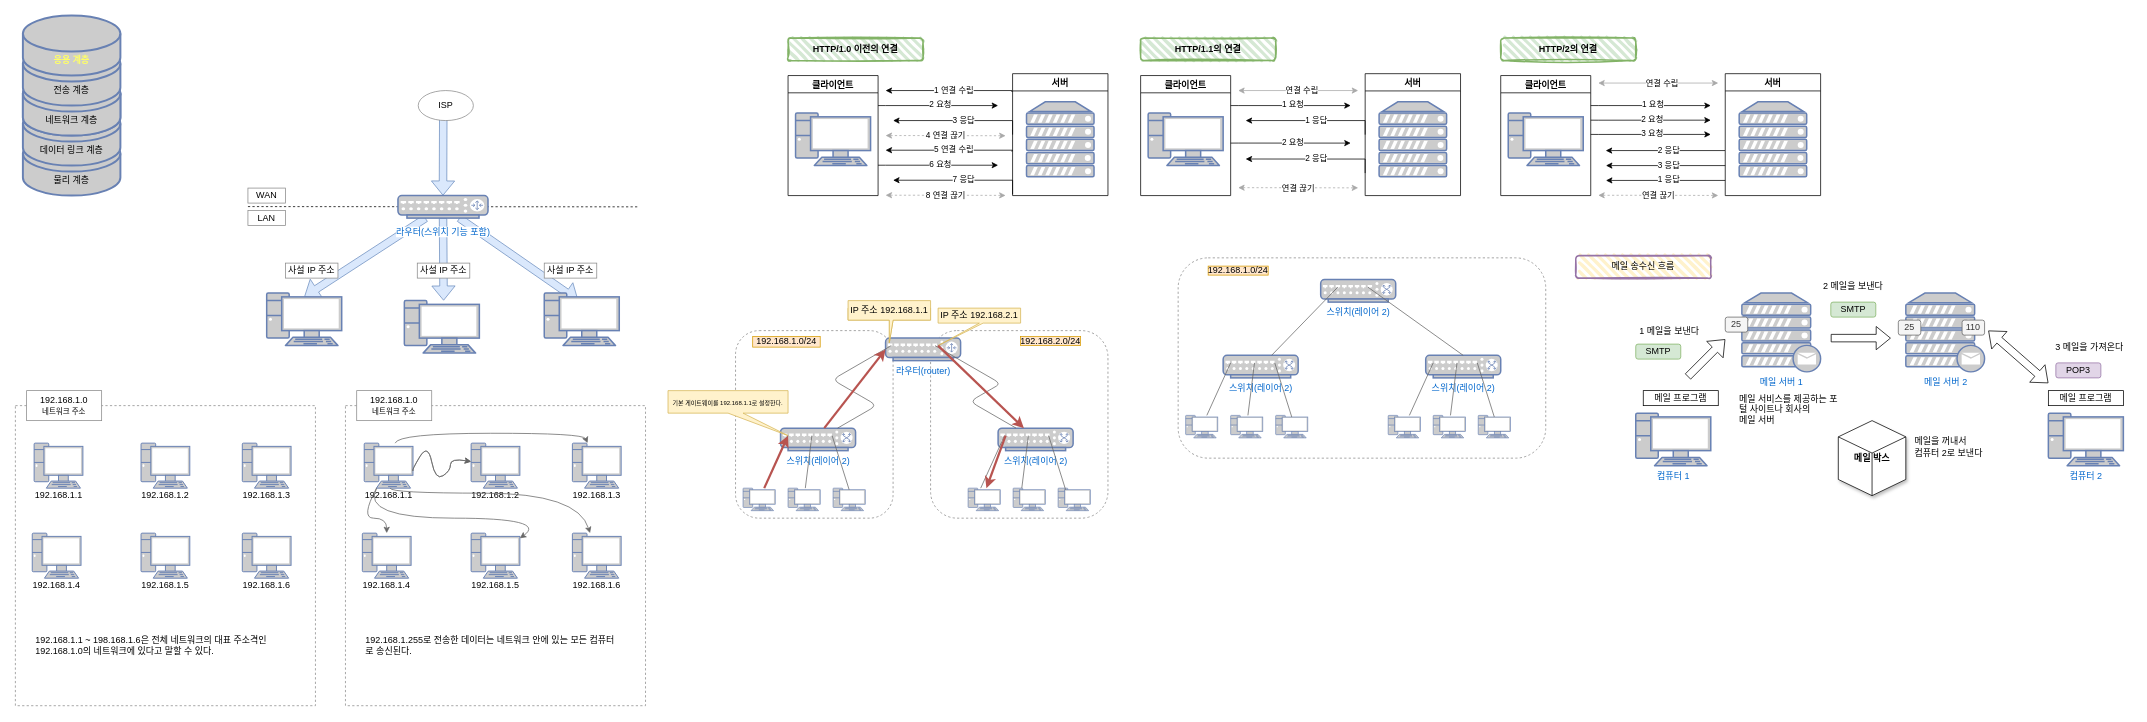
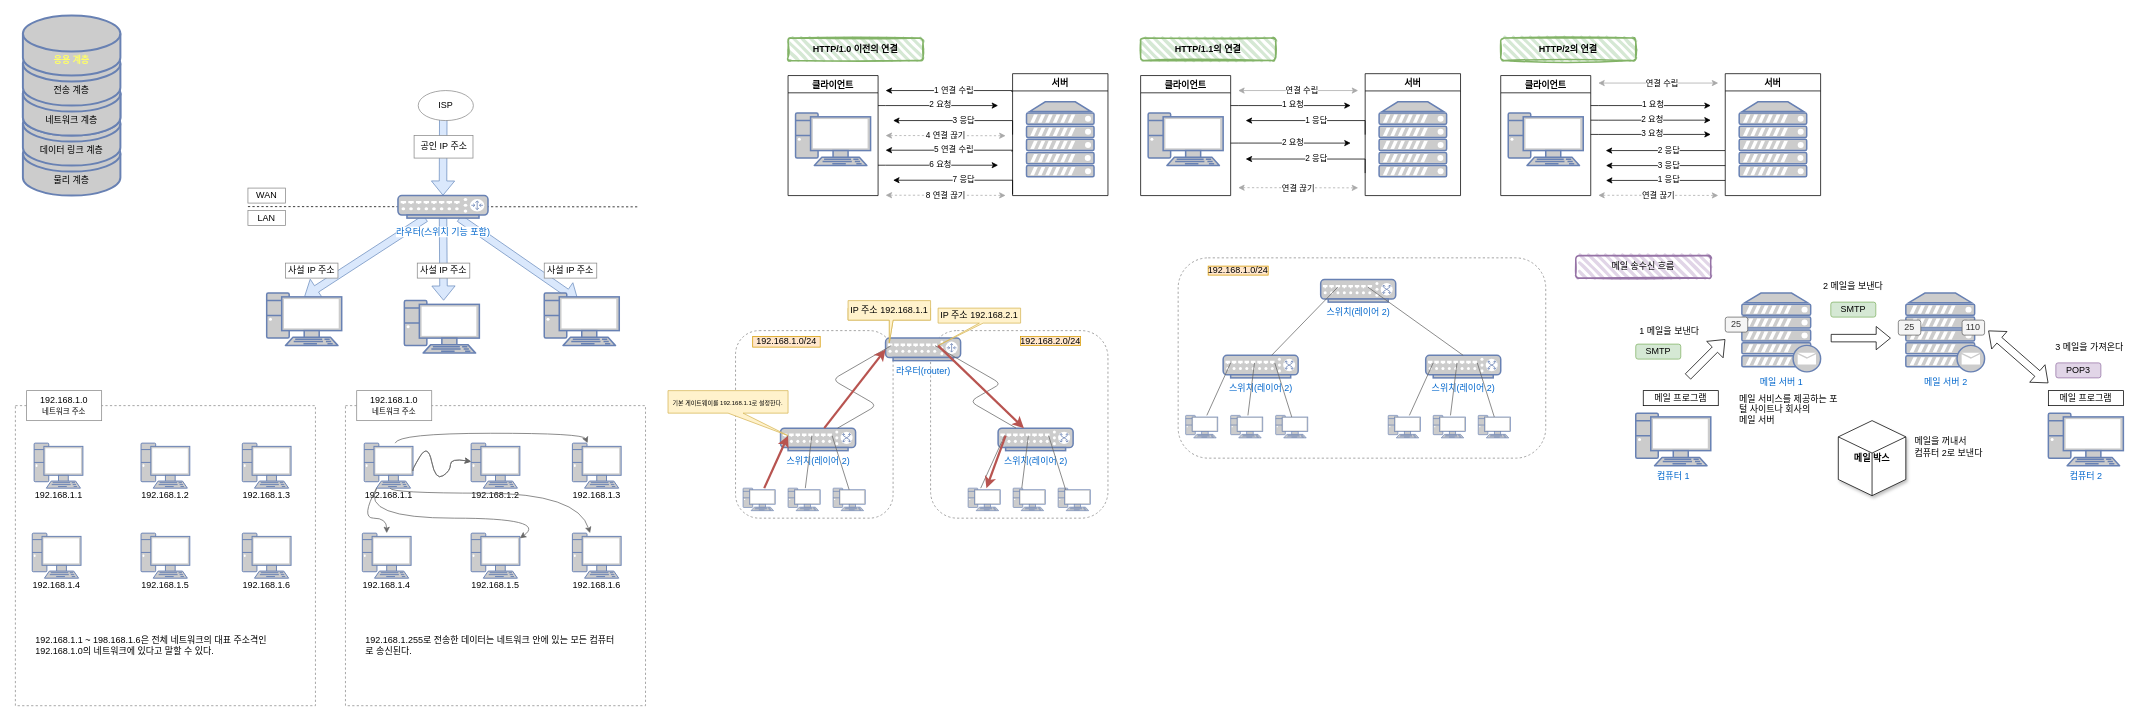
none -> (443, 147)
(1643, 267) -> (1643, 267)
